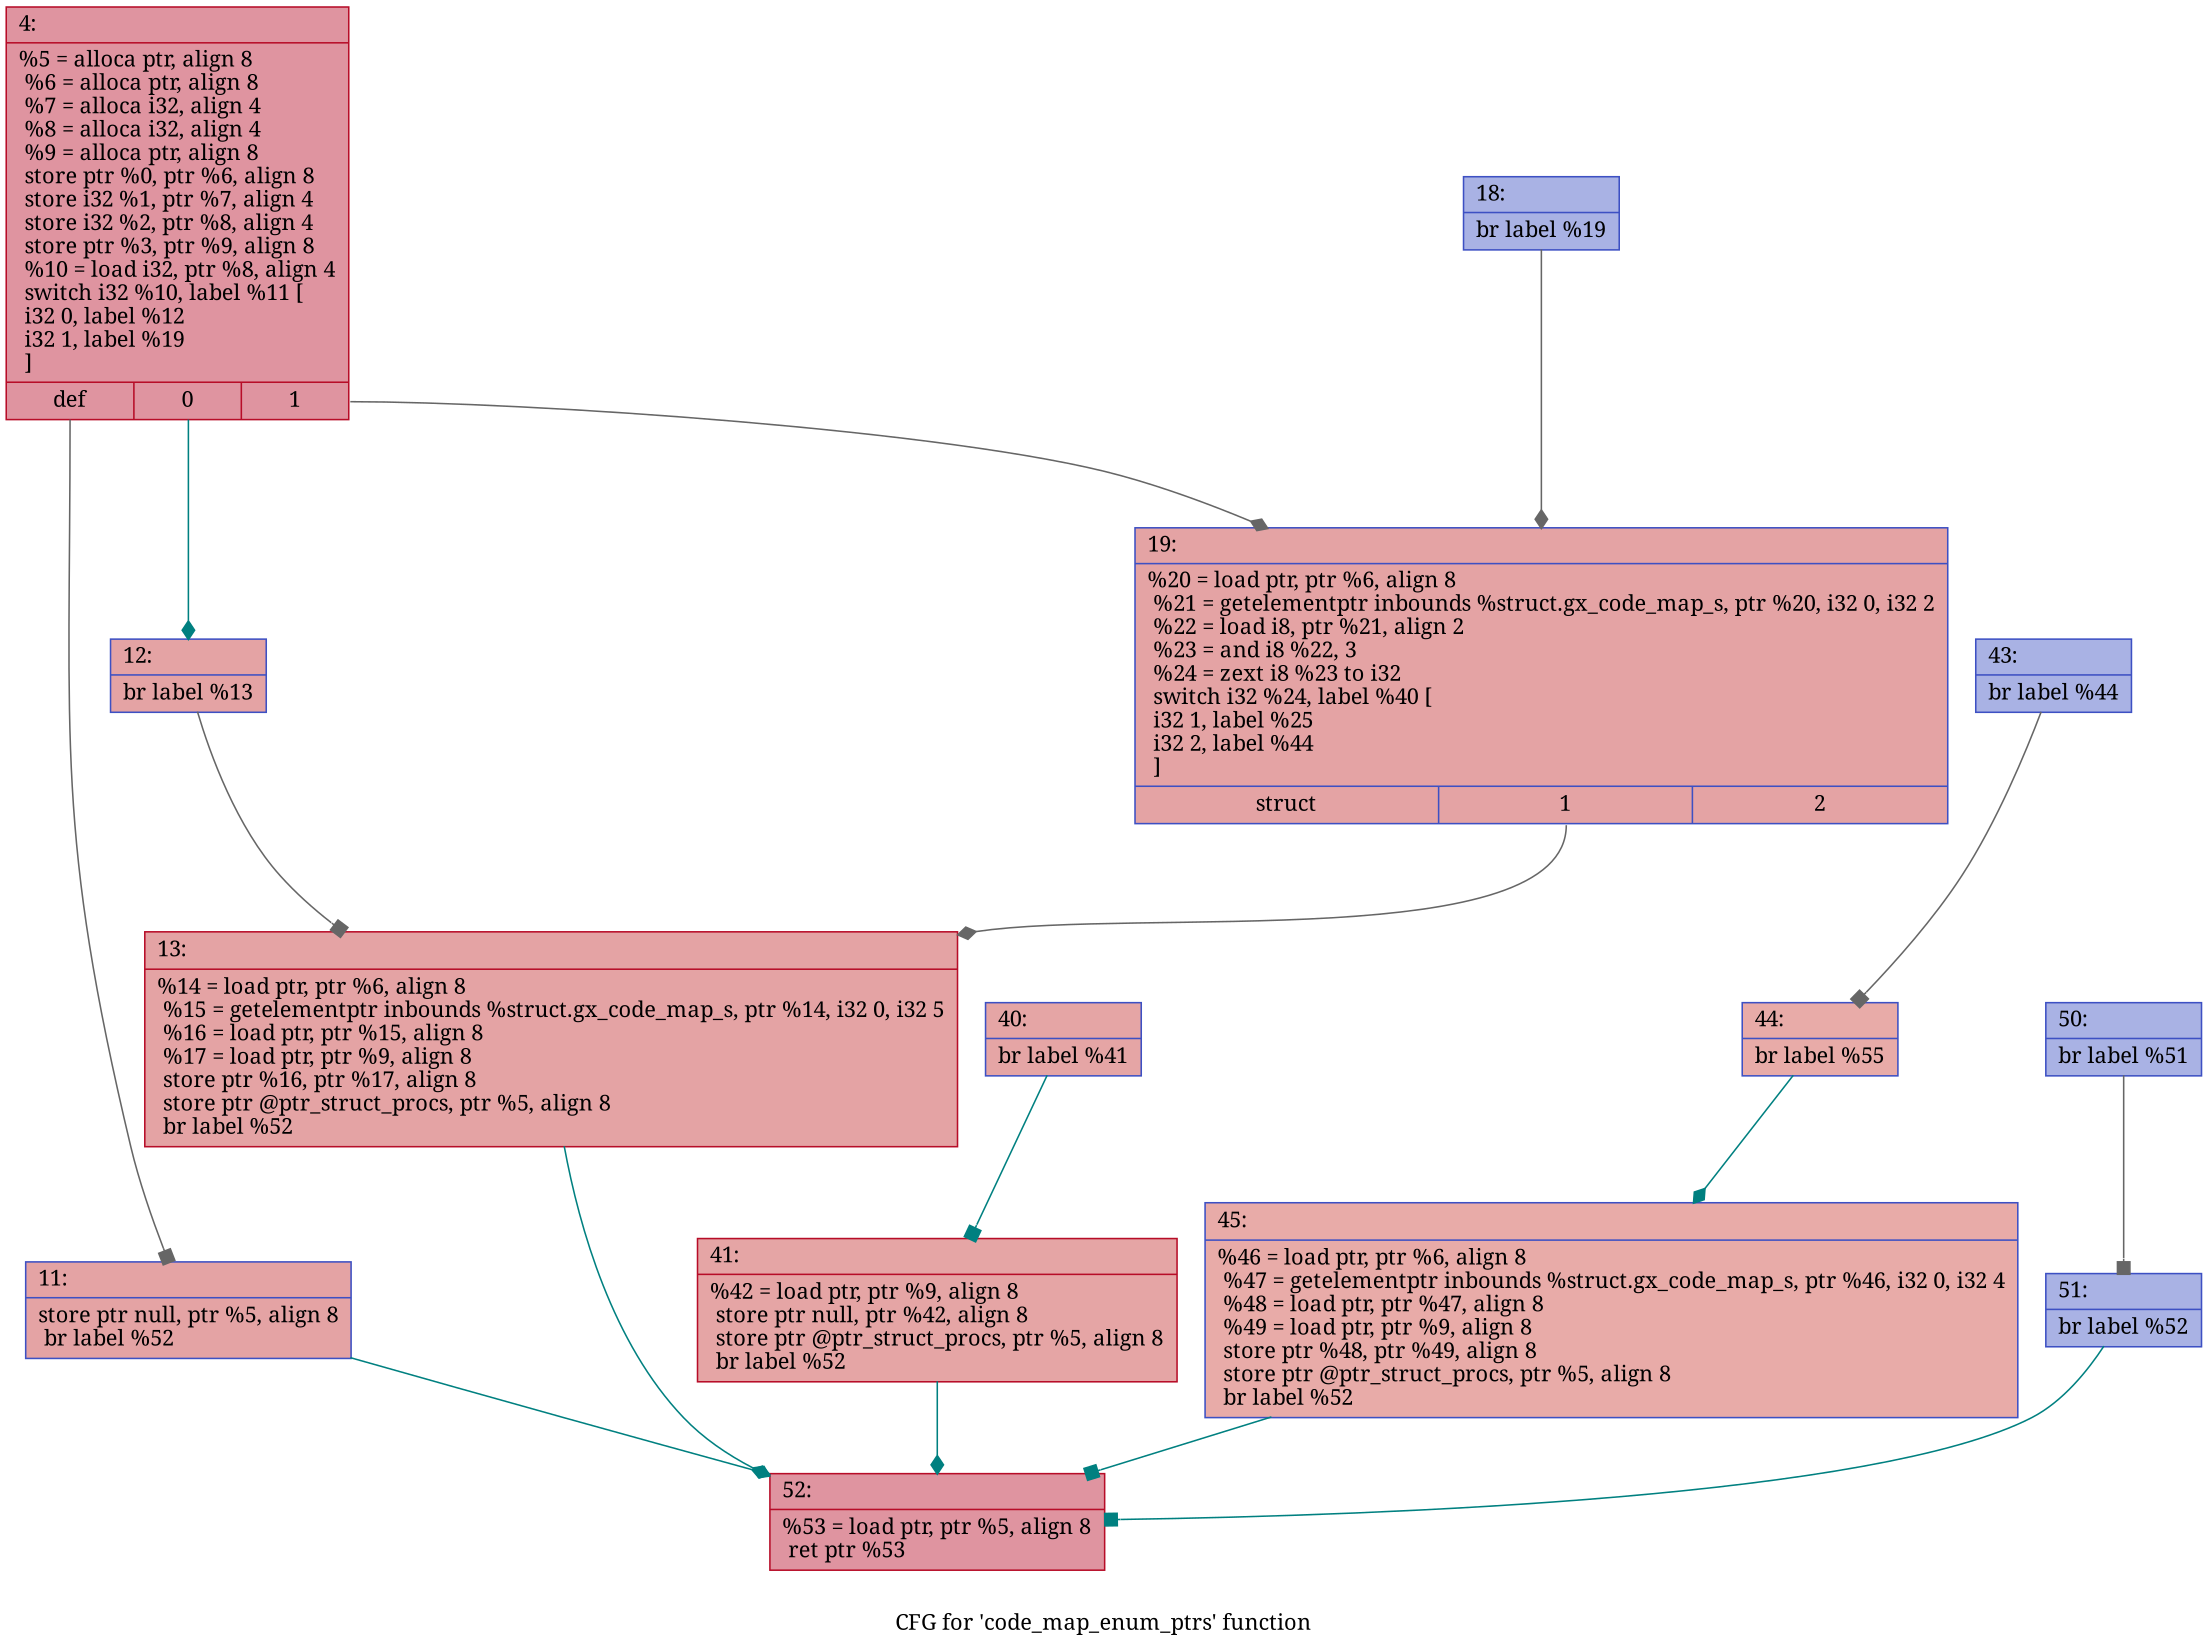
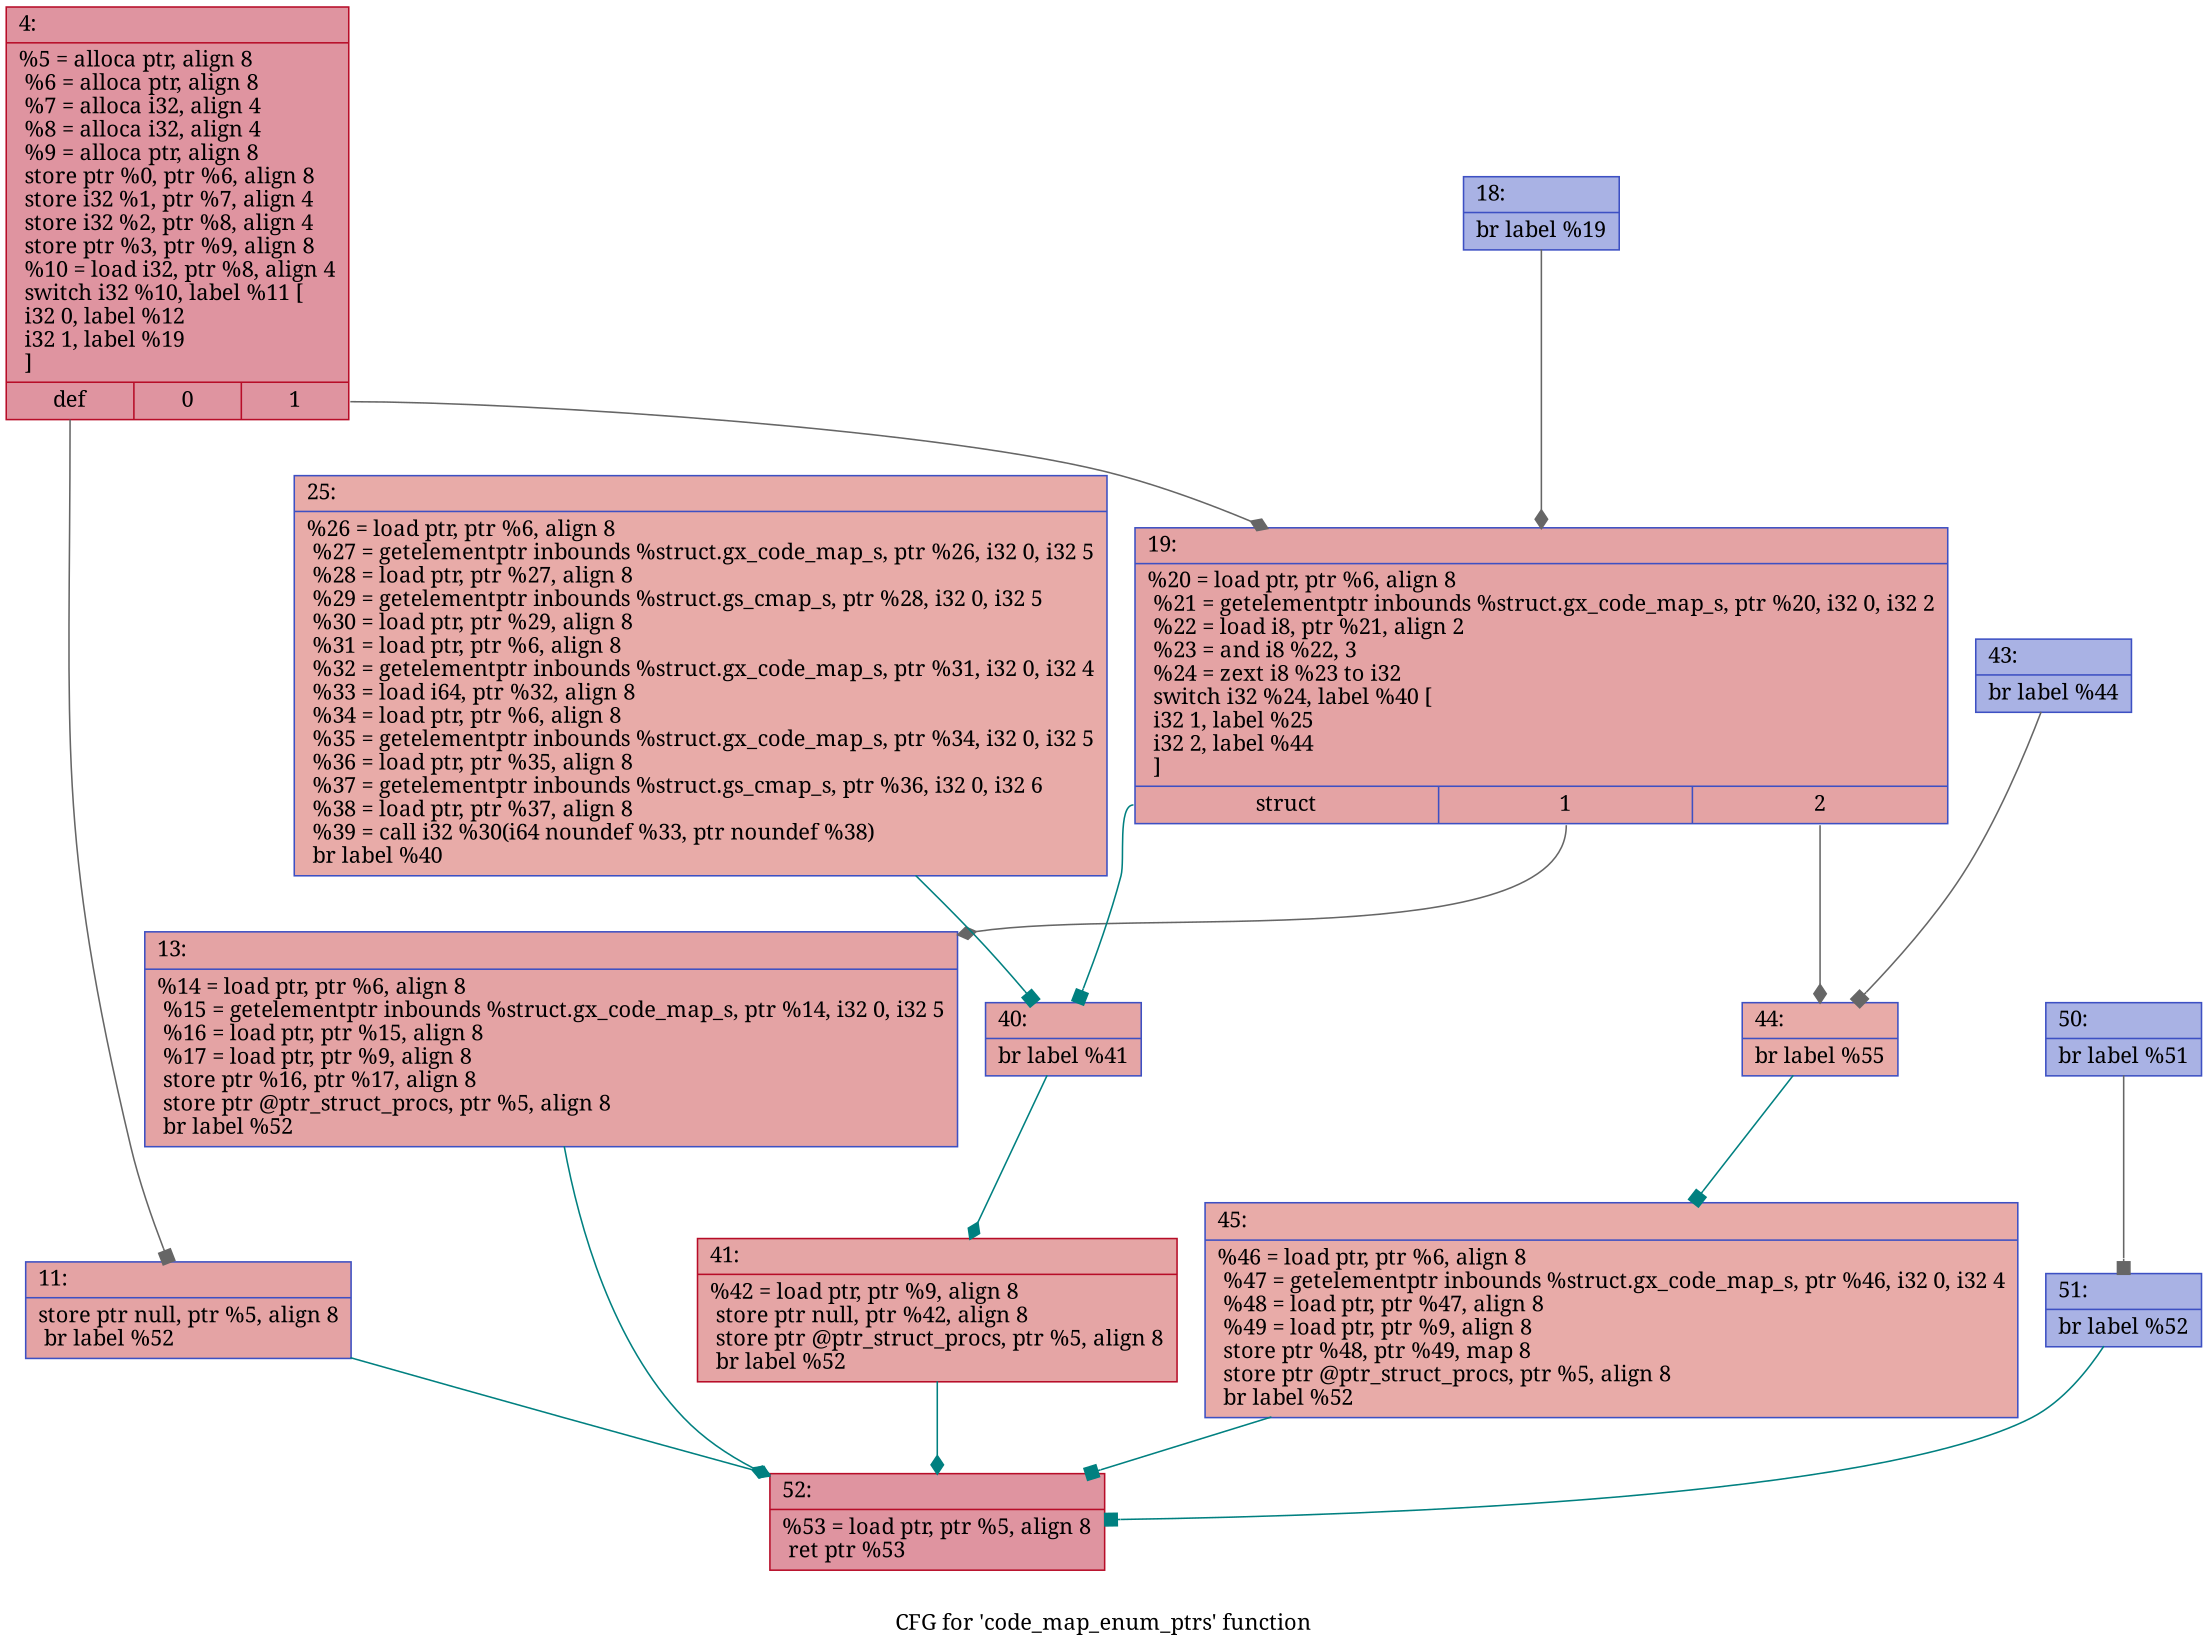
(188, 676) -> none
none -> (701, 676)
none -> (1115, 897)
none -> (1820, 905)
(551, 1039) -> (551, 1039)
(1748, 1133) -> (1748, 1133)
(1012, 1150) -> (1012, 1150)
(1377, 1351) -> (1375, 1351)
